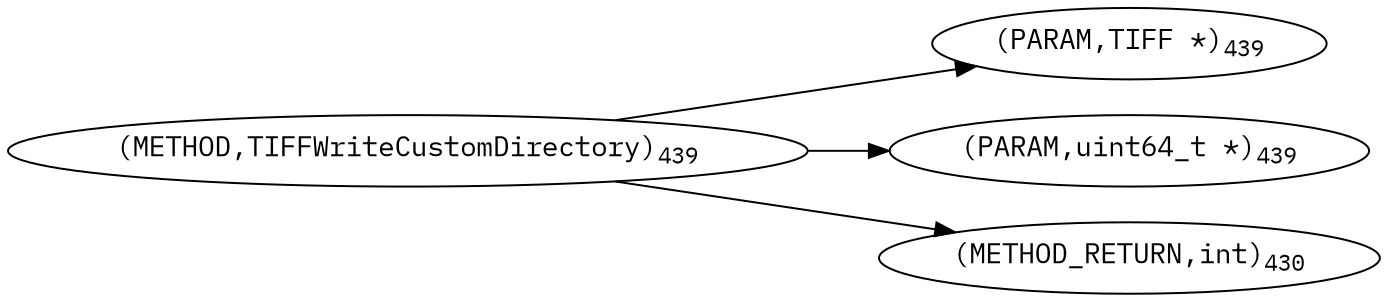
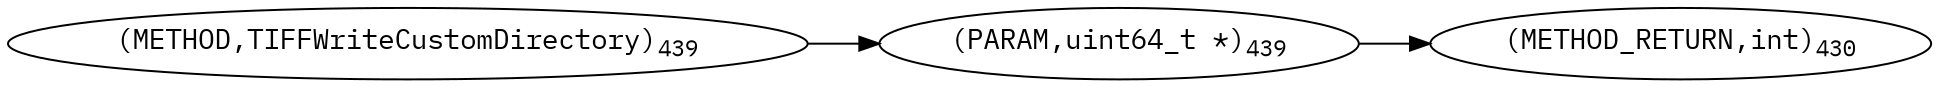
(1129, 44) -> none
(775, 205) -> (1385, 44)
